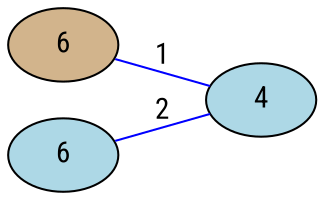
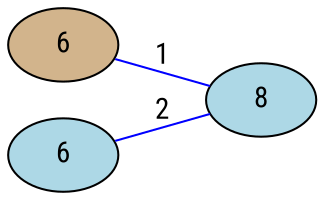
(261, 100) -> (261, 100)
